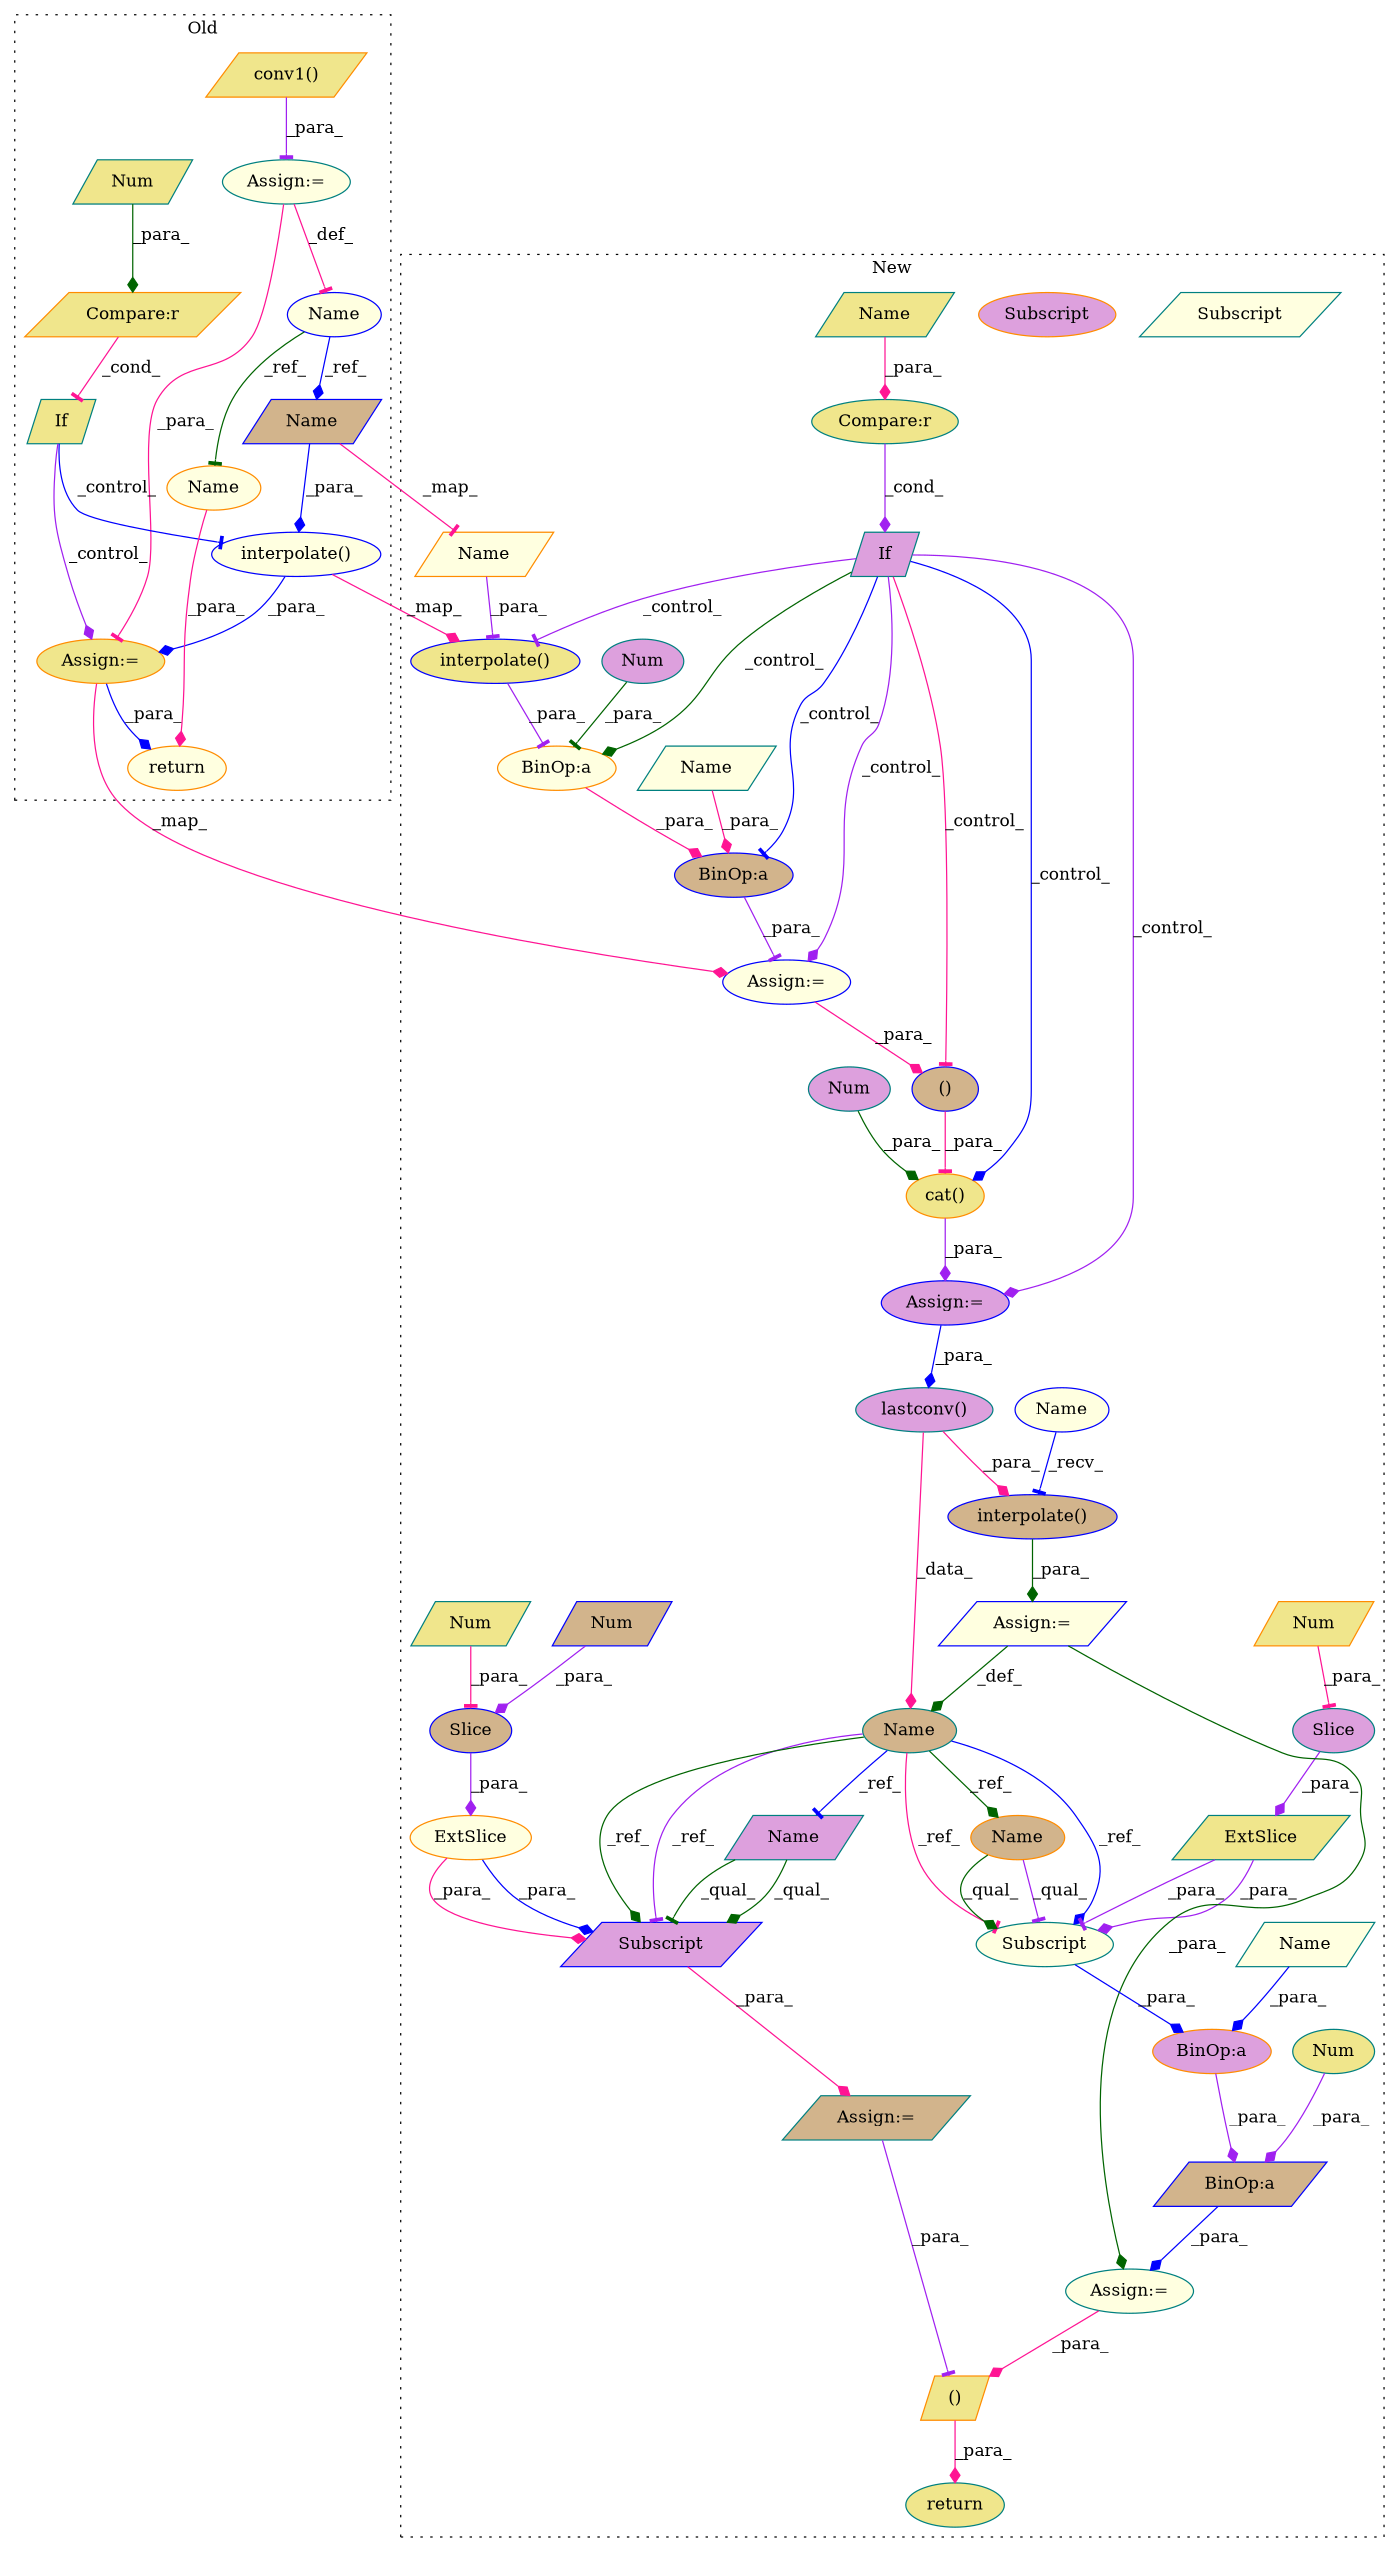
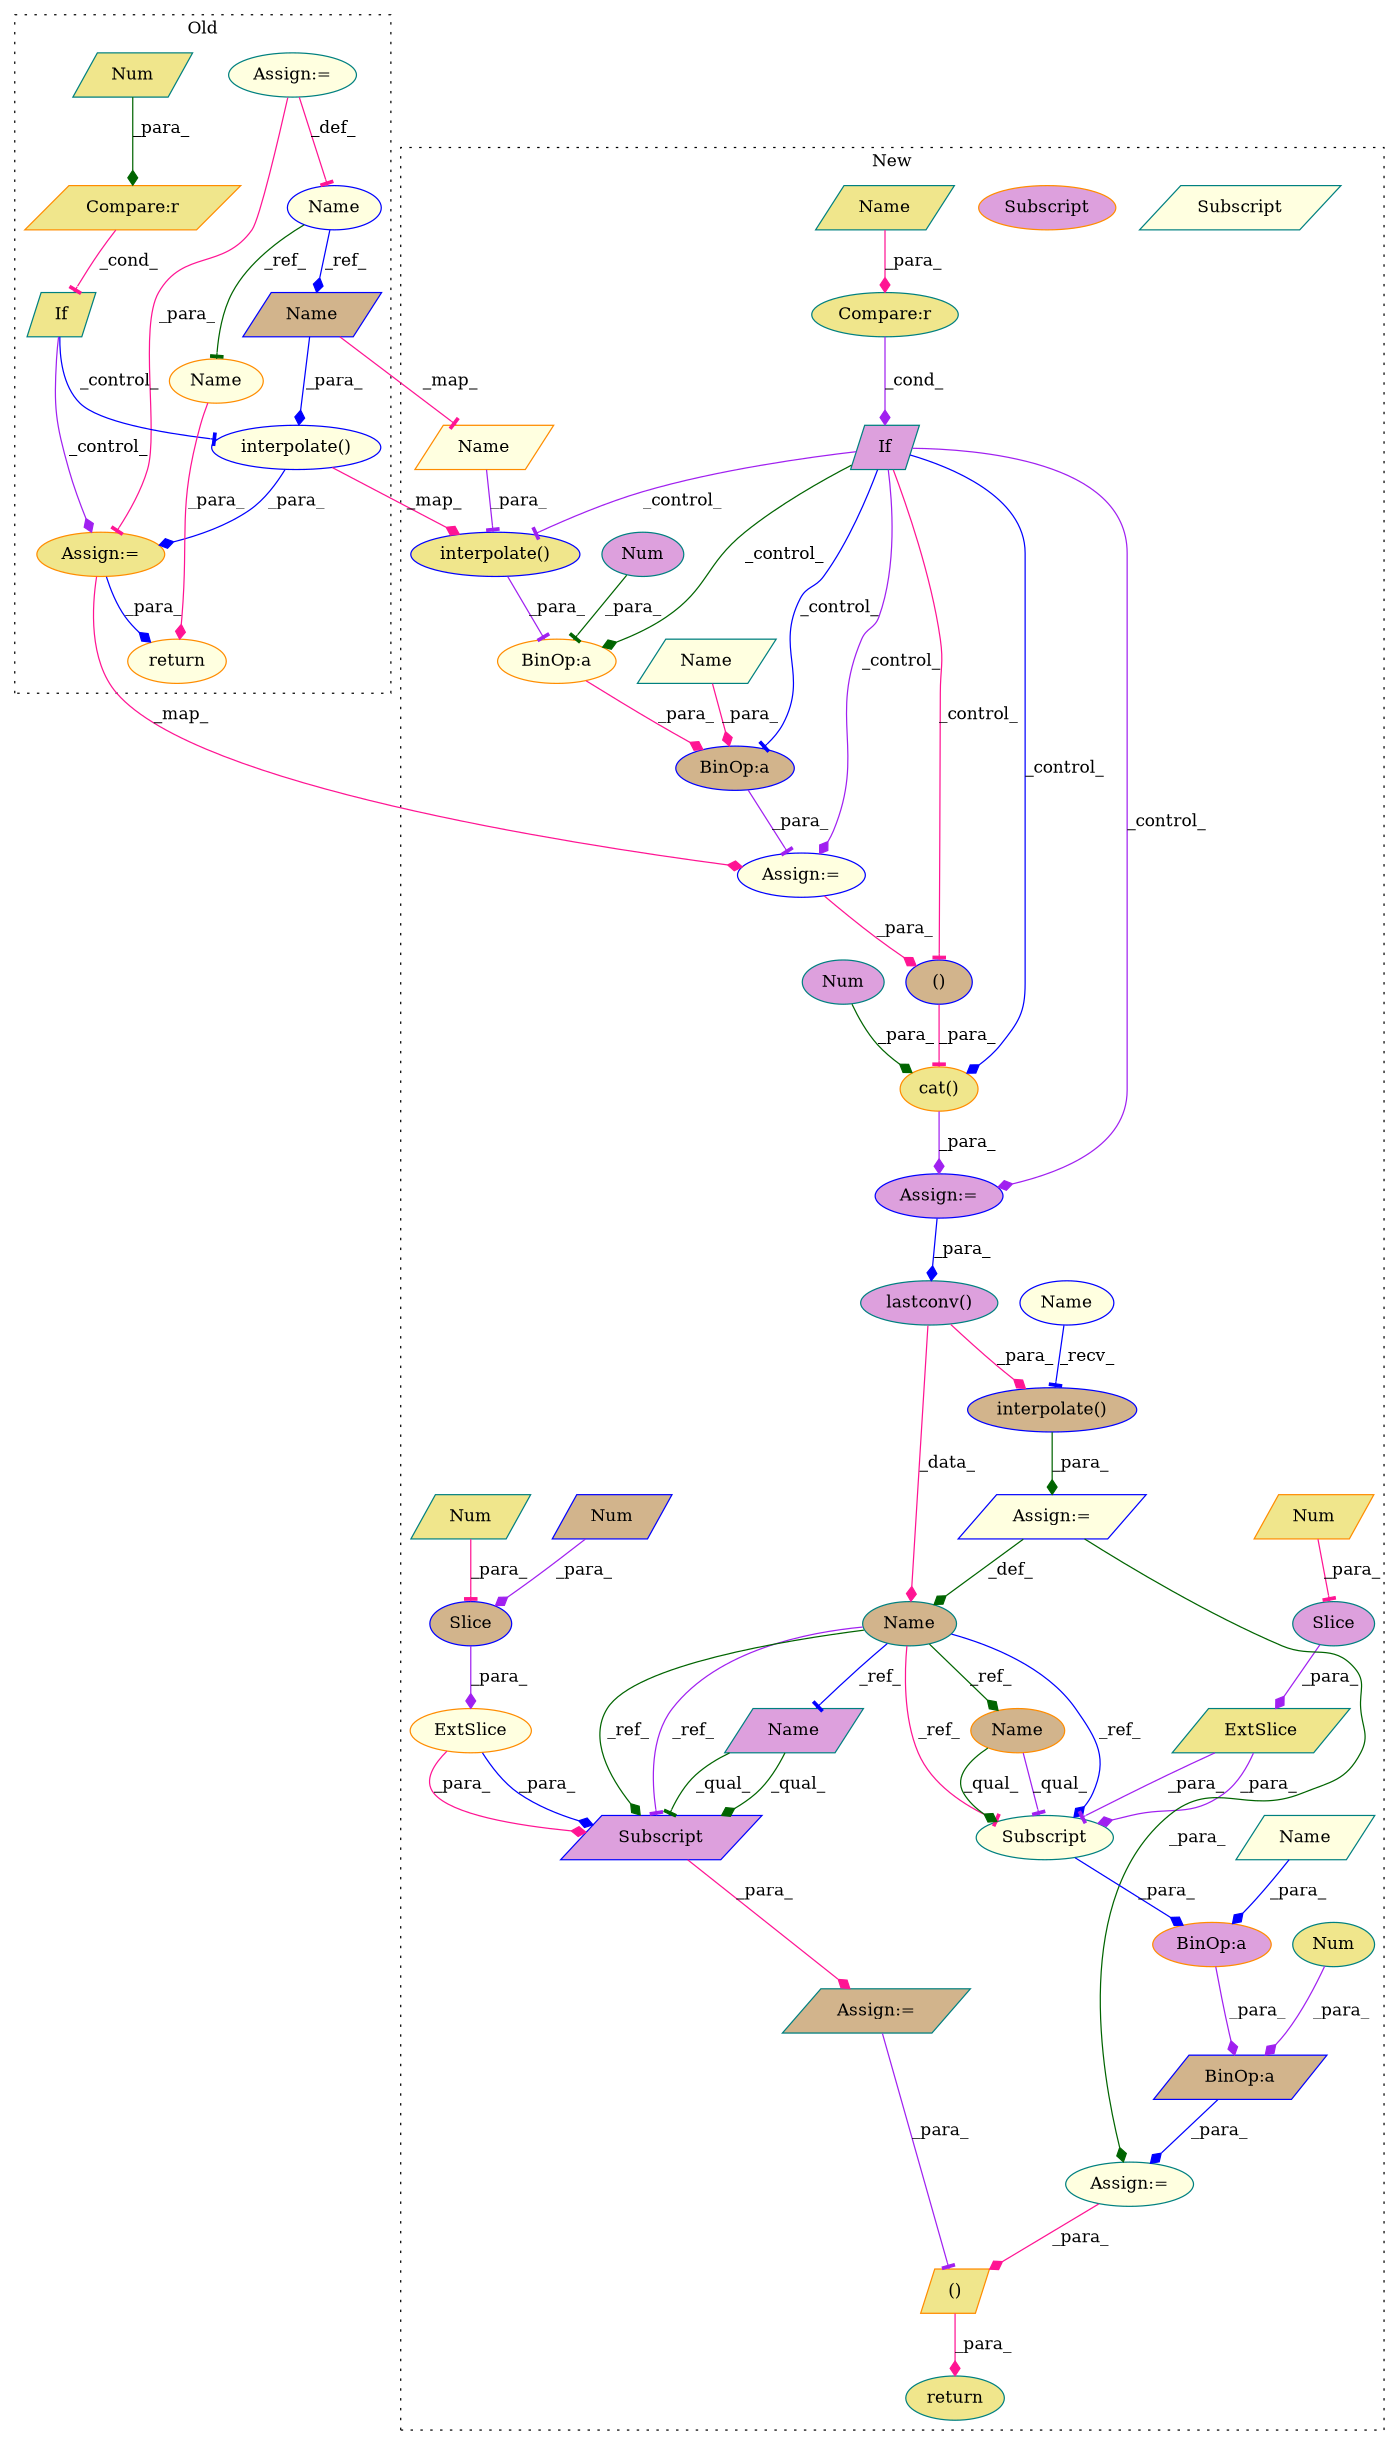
(286, 75) -> none
